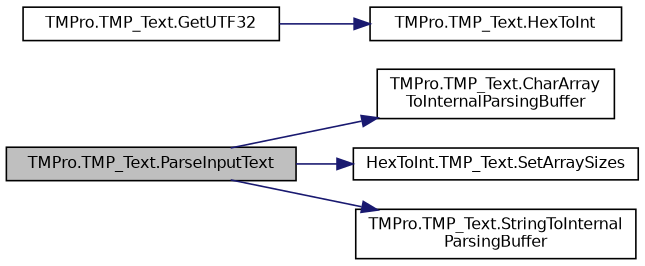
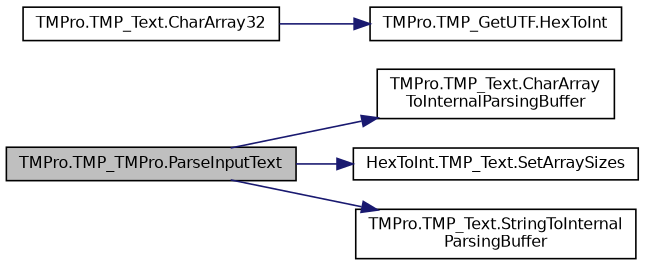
(151, 24) -> (151, 24)
(496, 24) -> (496, 24)
(151, 164) -> (151, 164)
